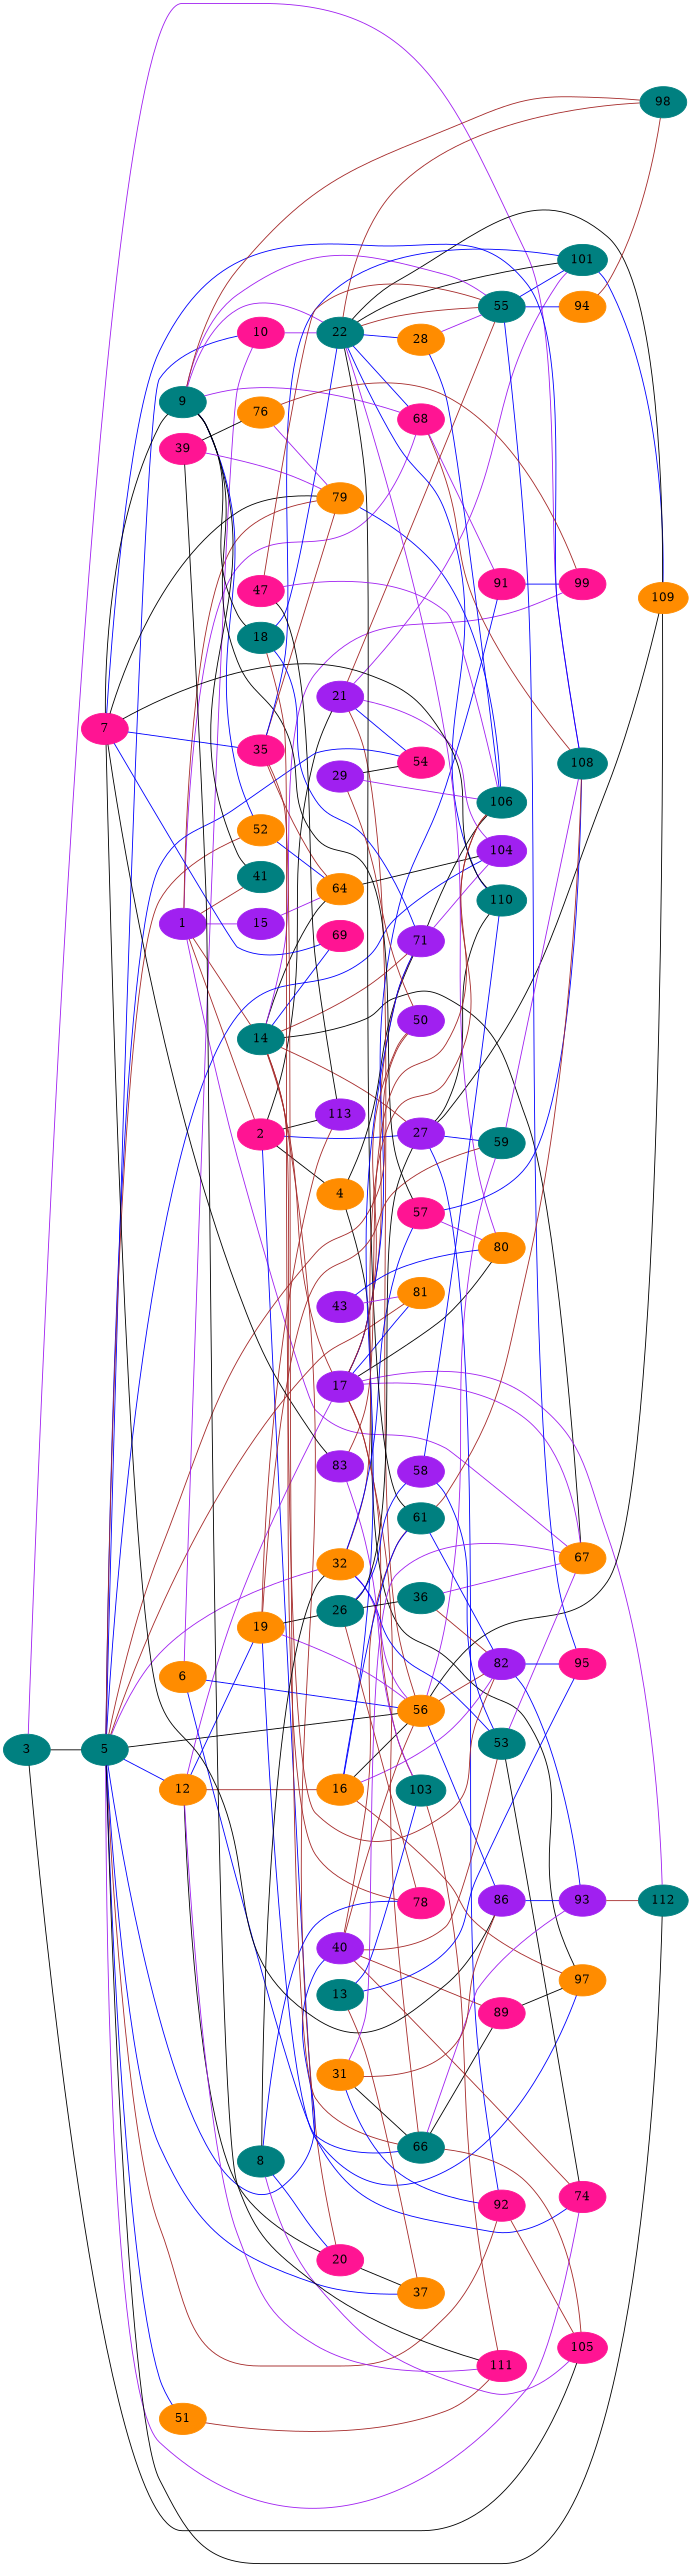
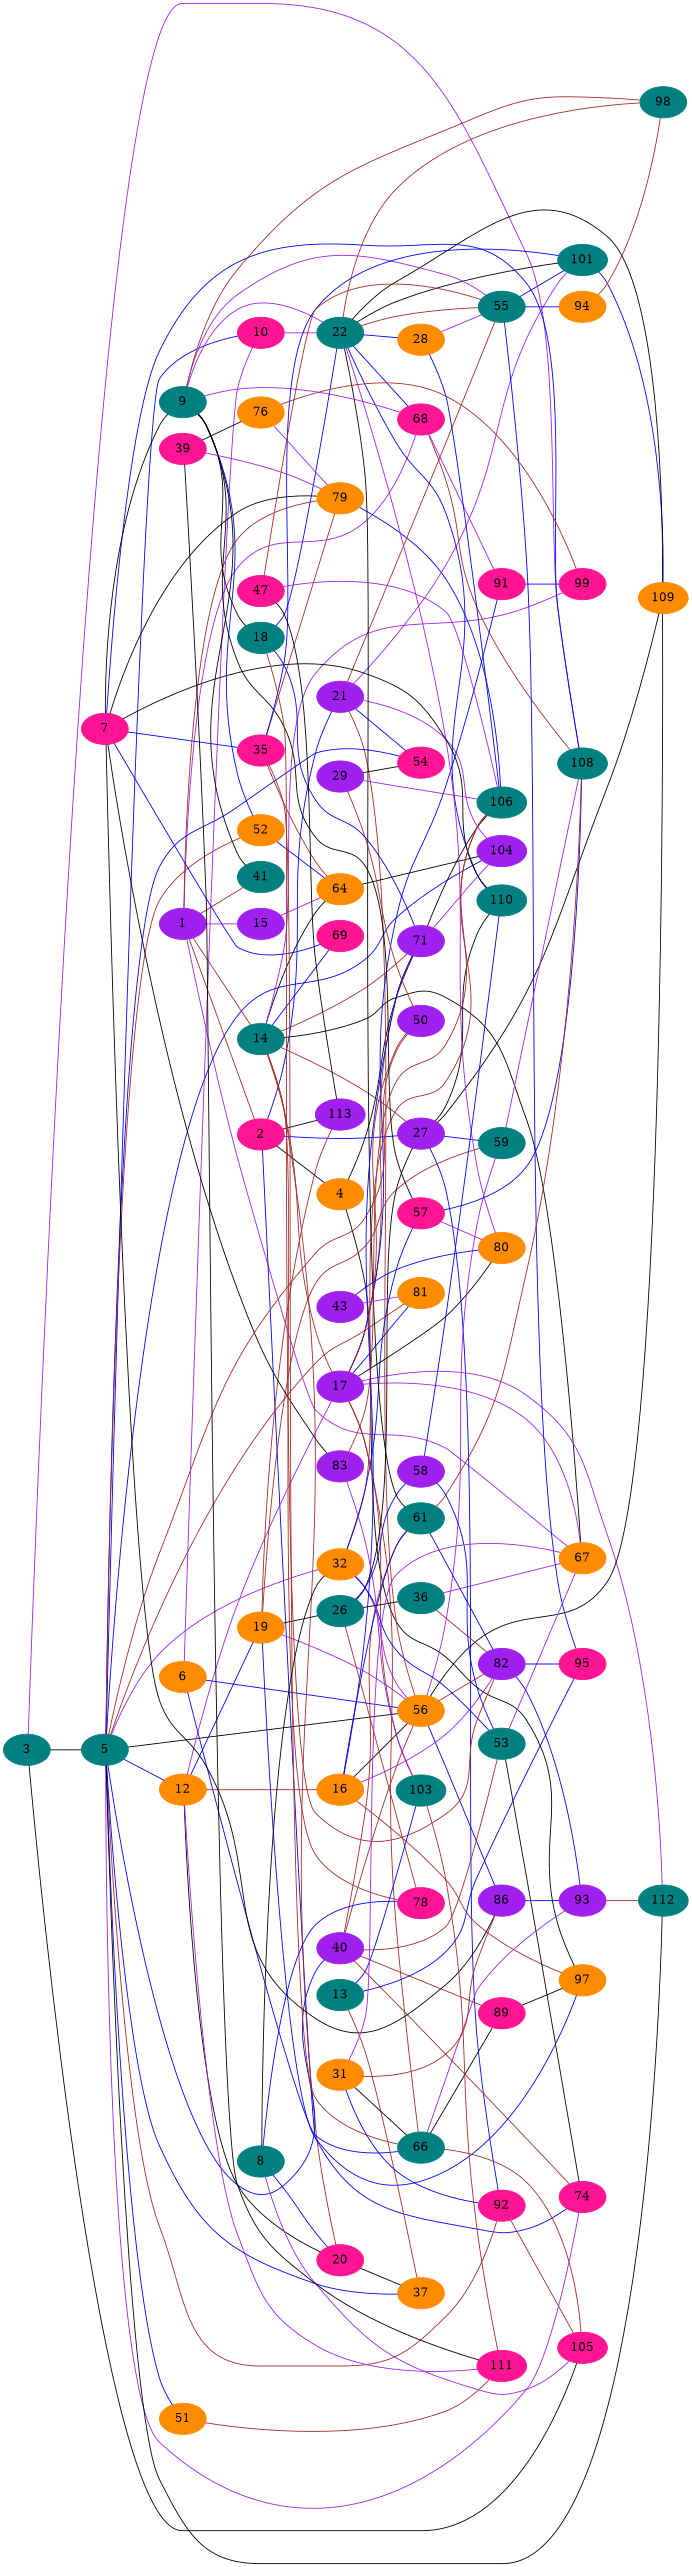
(297, 915) -> (297, 915)
